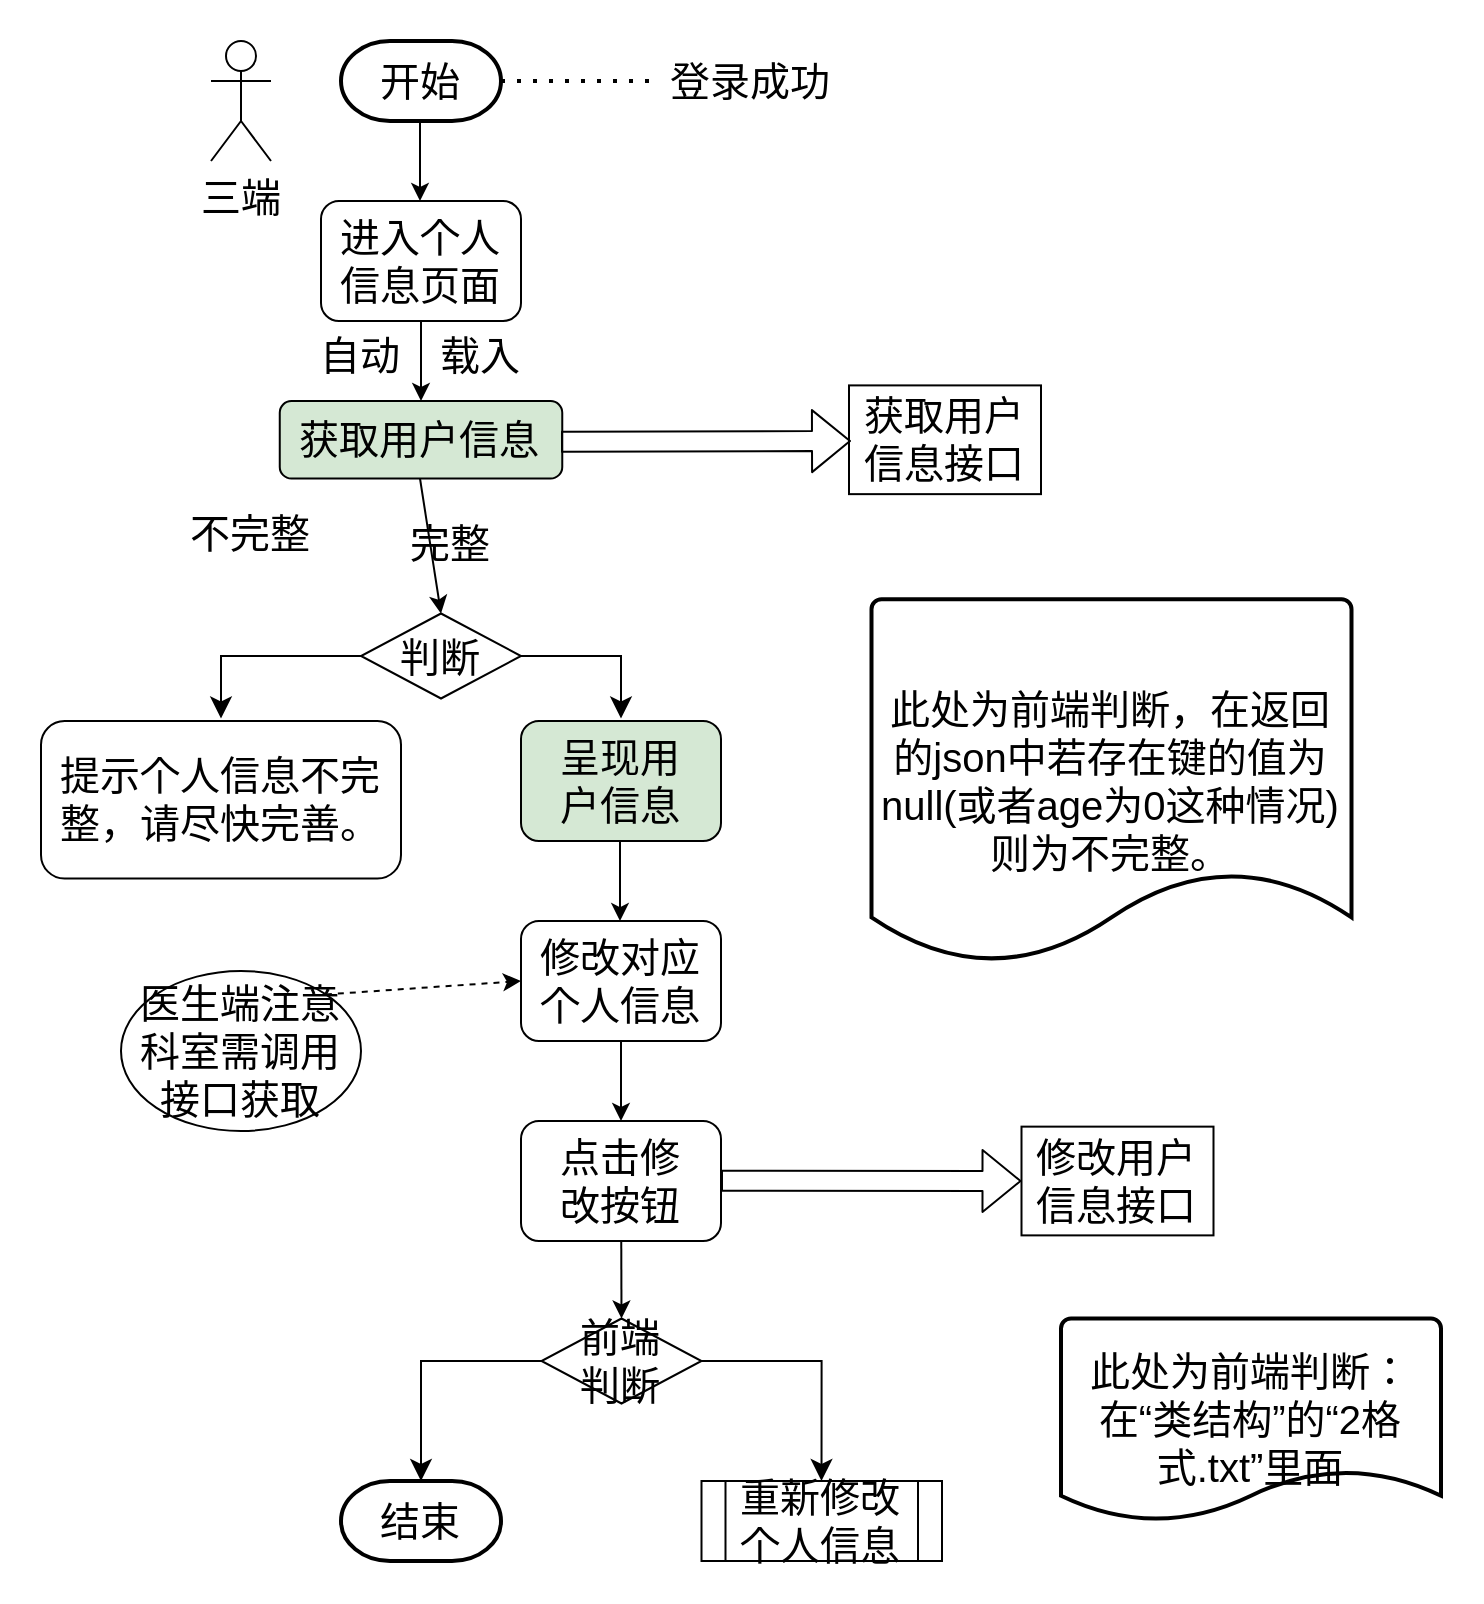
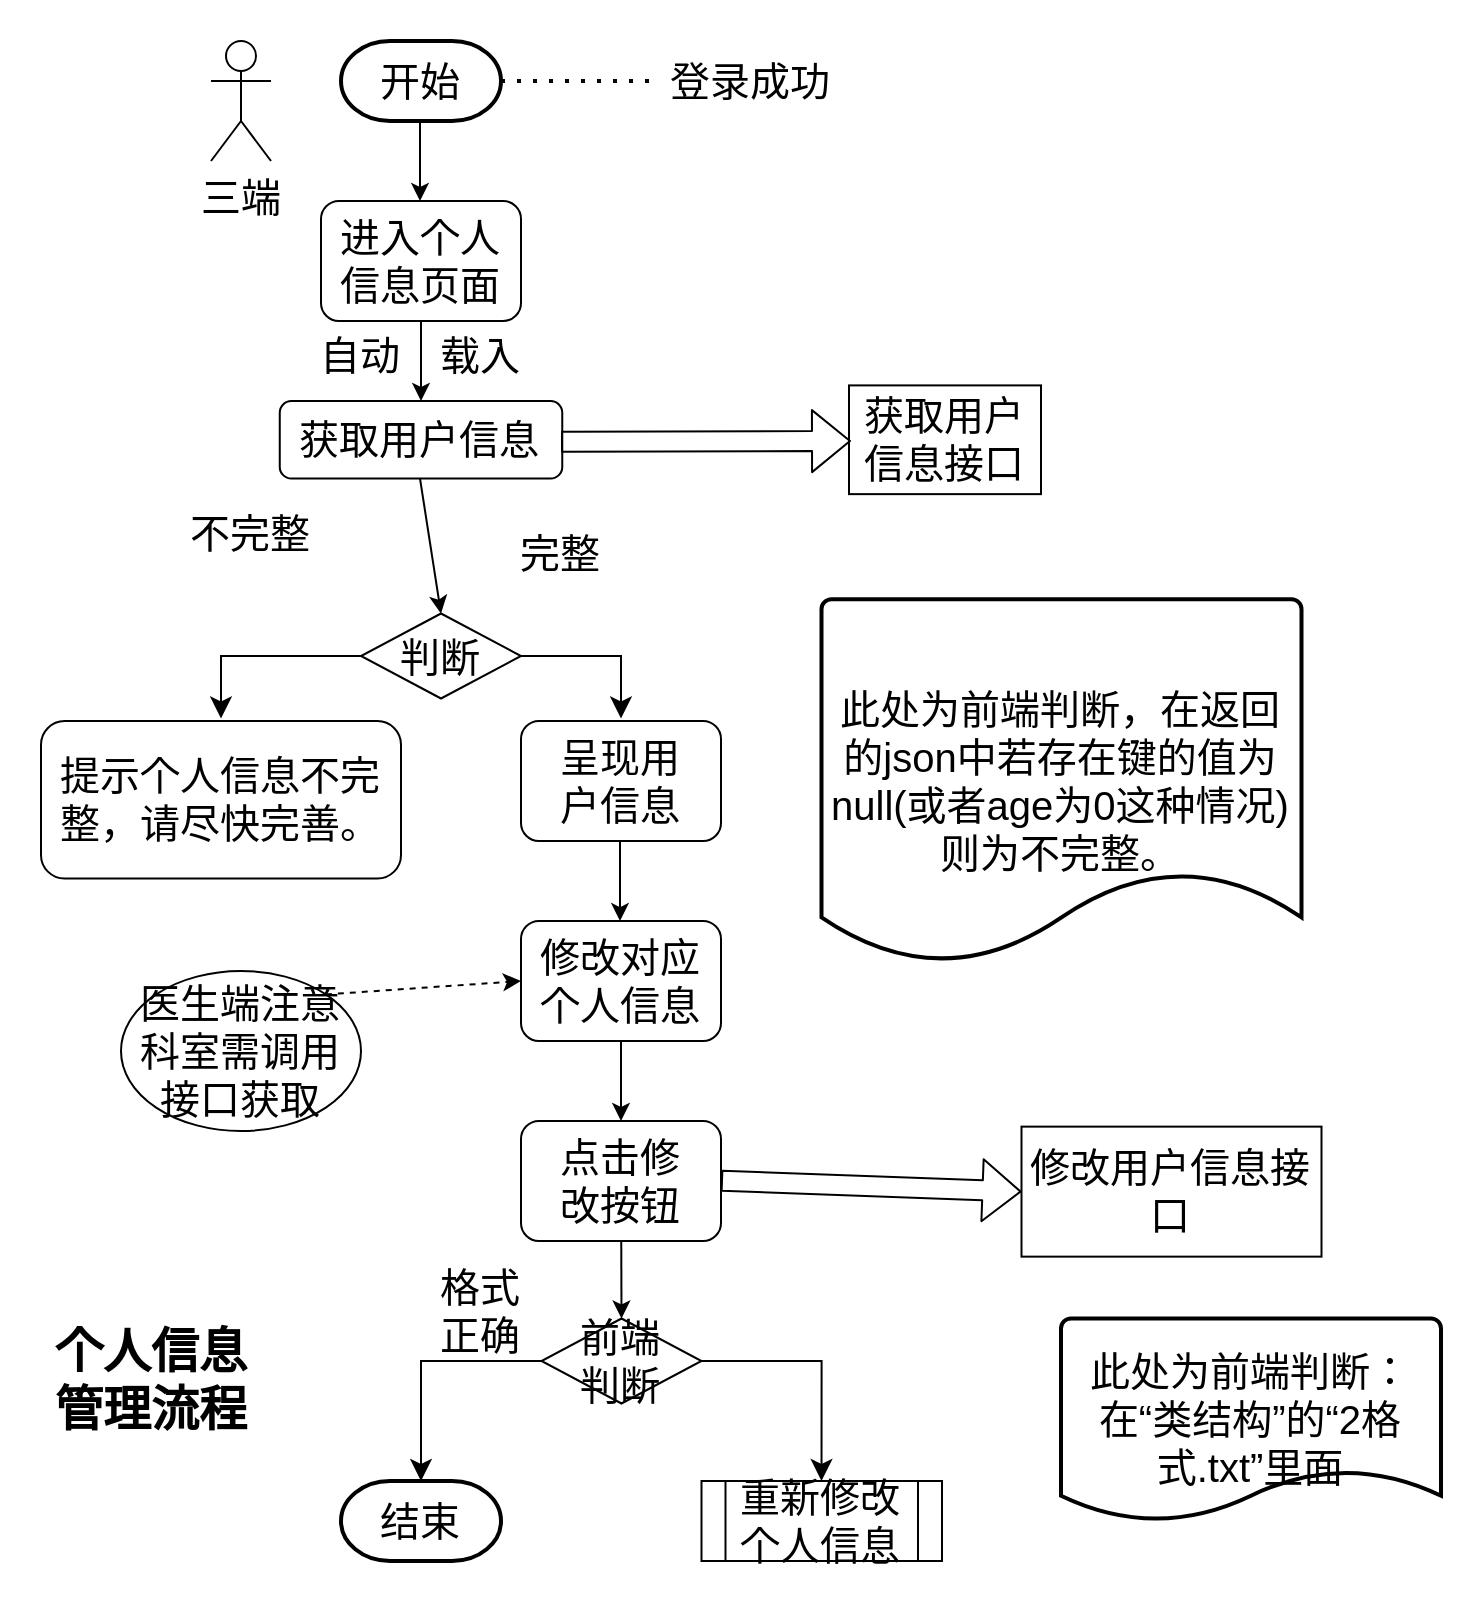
(421, 440) -> (421, 440)
(451, 542) -> (561, 552)
(621, 781) -> (621, 781)
(1112, 781) -> (1062, 781)
(1118, 1181) -> (1172, 1192)
none -> (481, 1311)
none -> (151, 1381)
